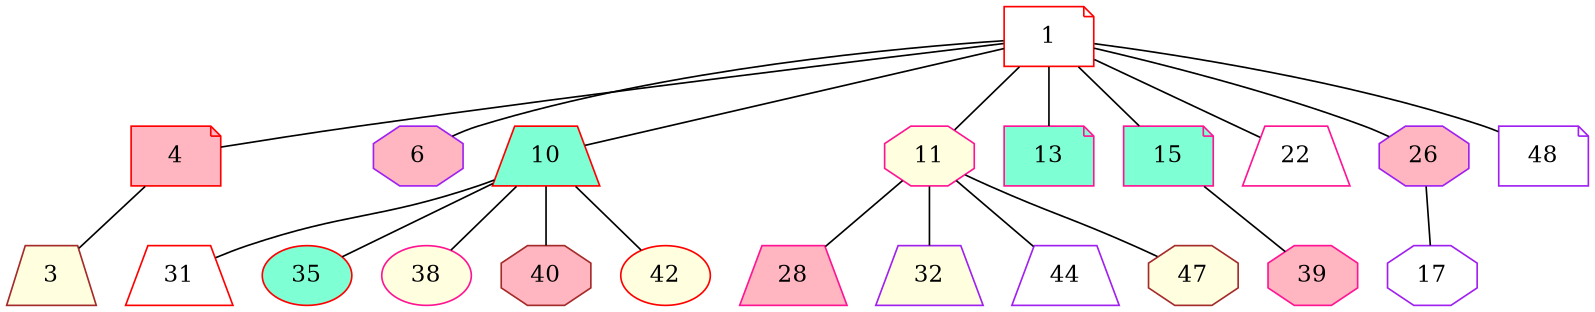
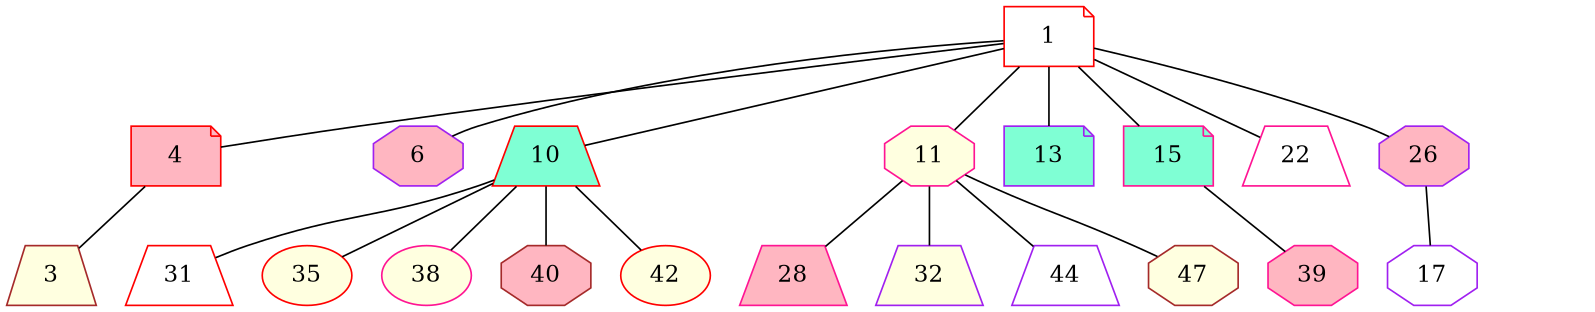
(1049, 156) -> (1049, 156)
(1544, 156) -> none
(307, 276) -> (307, 276)
